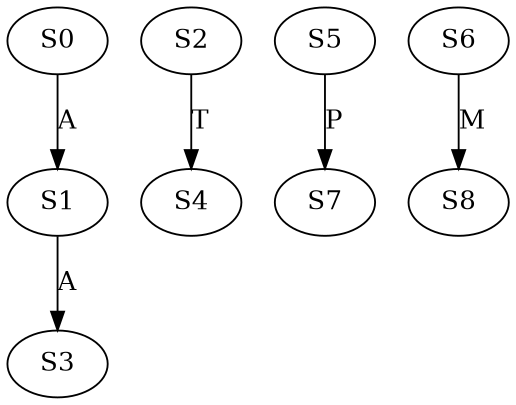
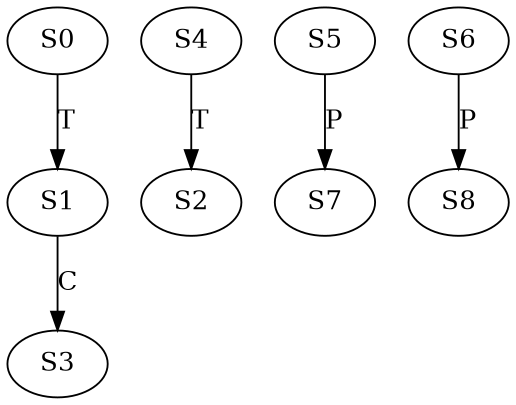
(191, 112) -> (191, 112)
(67, 122) -> (67, 122)
(473, 122) -> (468, 122)
(67, 283) -> (68, 283)
